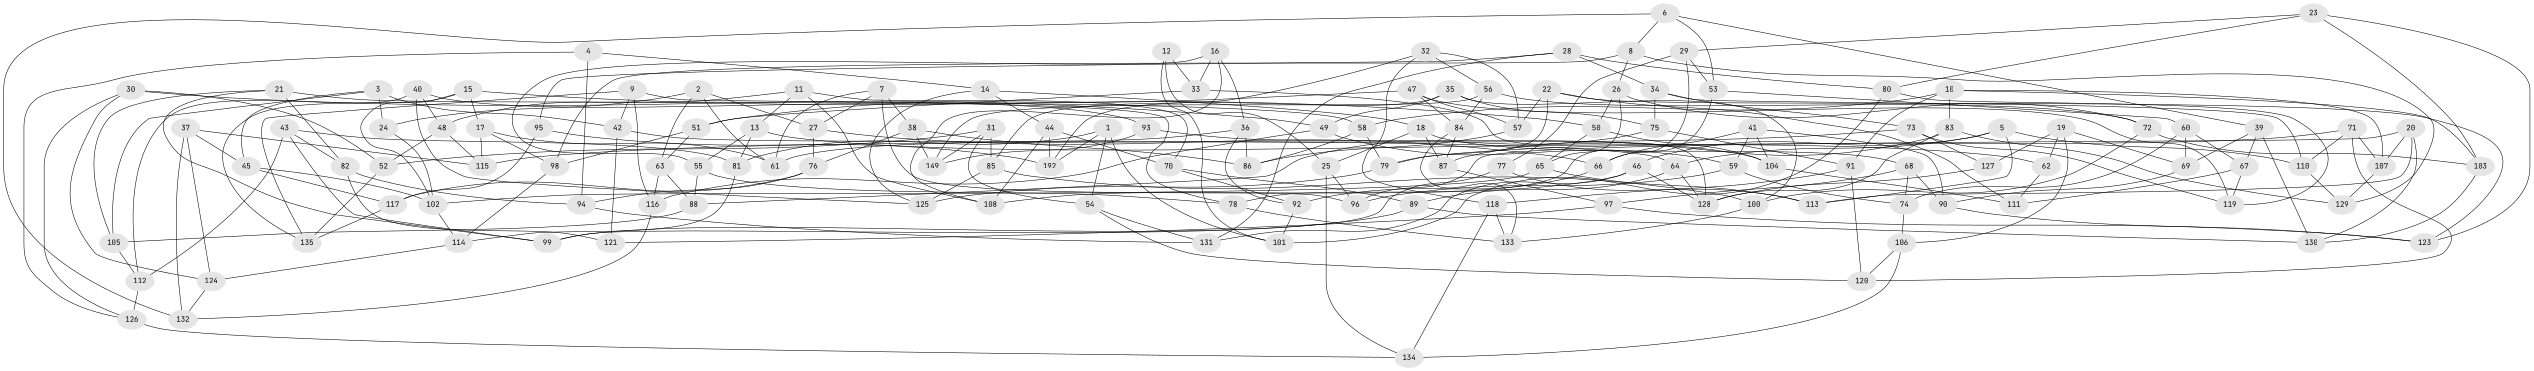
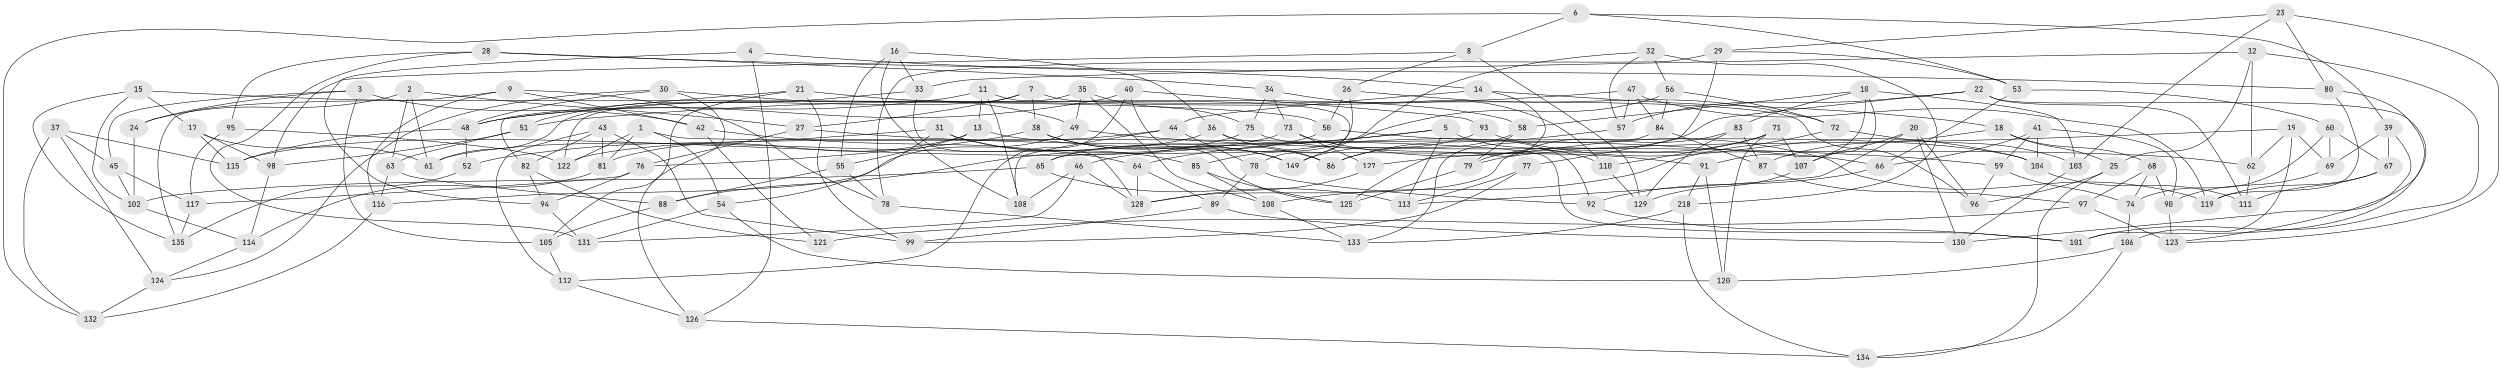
none -> (2252, 111)
(283, 112) -> (537, 107)
(1050, 166) -> (564, 166)
(1493, 205) -> (1684, 205)
